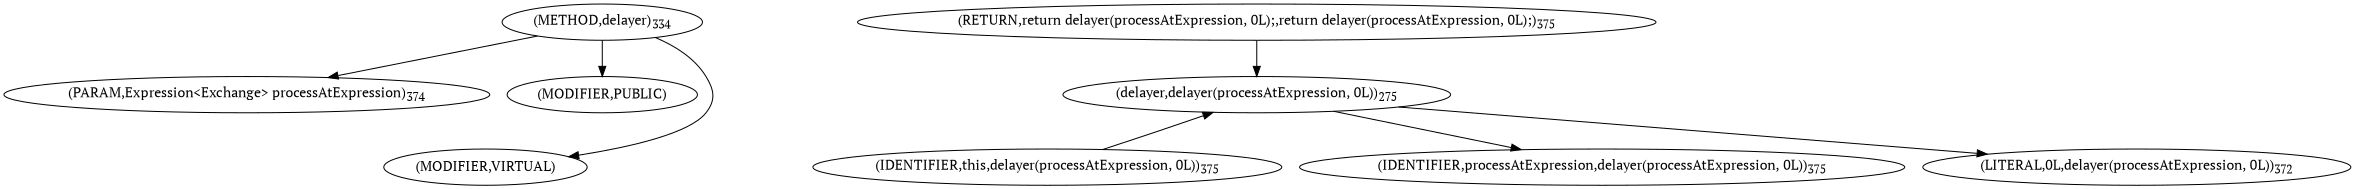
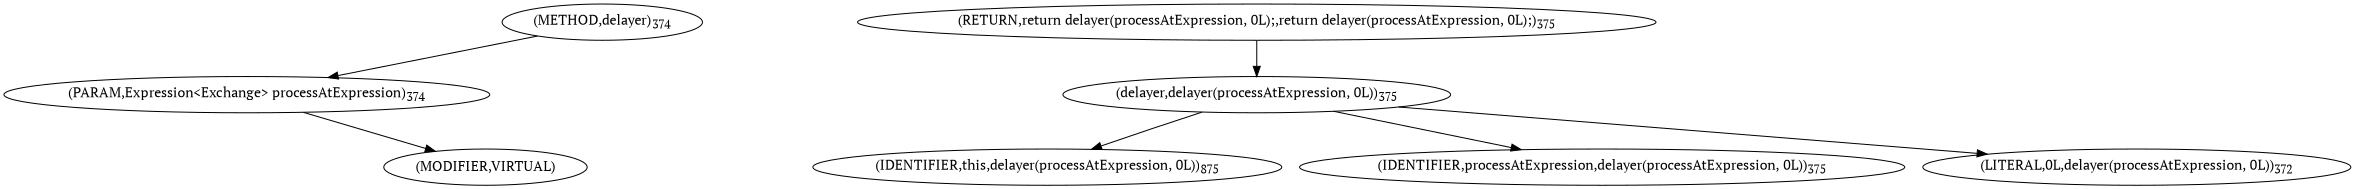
(662, 21) -> (662, 21)
(1388, 93) -> (1388, 93)
(602, 95) -> none
(694, 123) -> (365, 130)
(1153, 133) -> (1152, 129)
(1210, 166) -> (1210, 166)
